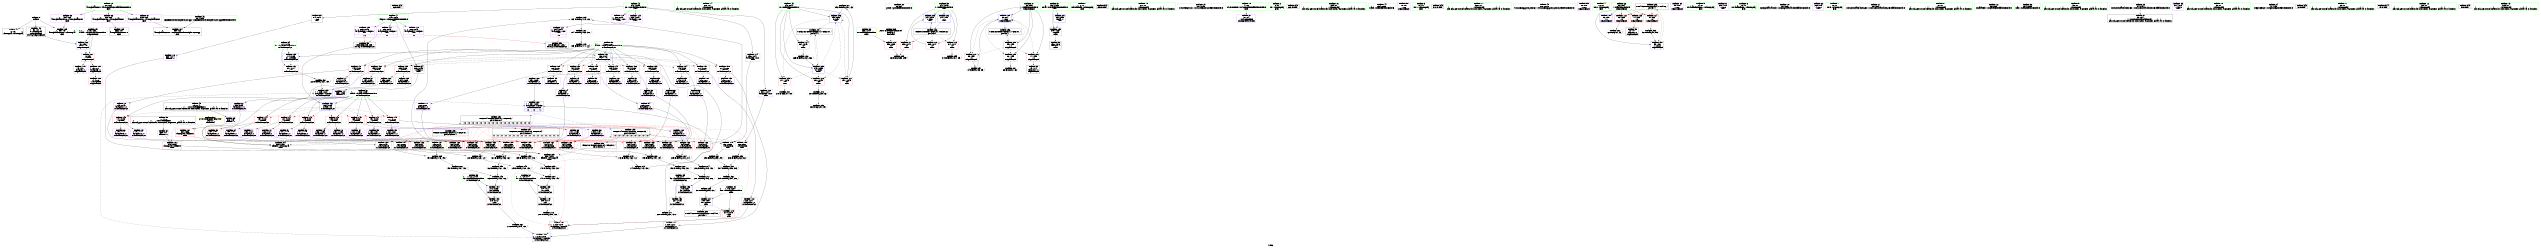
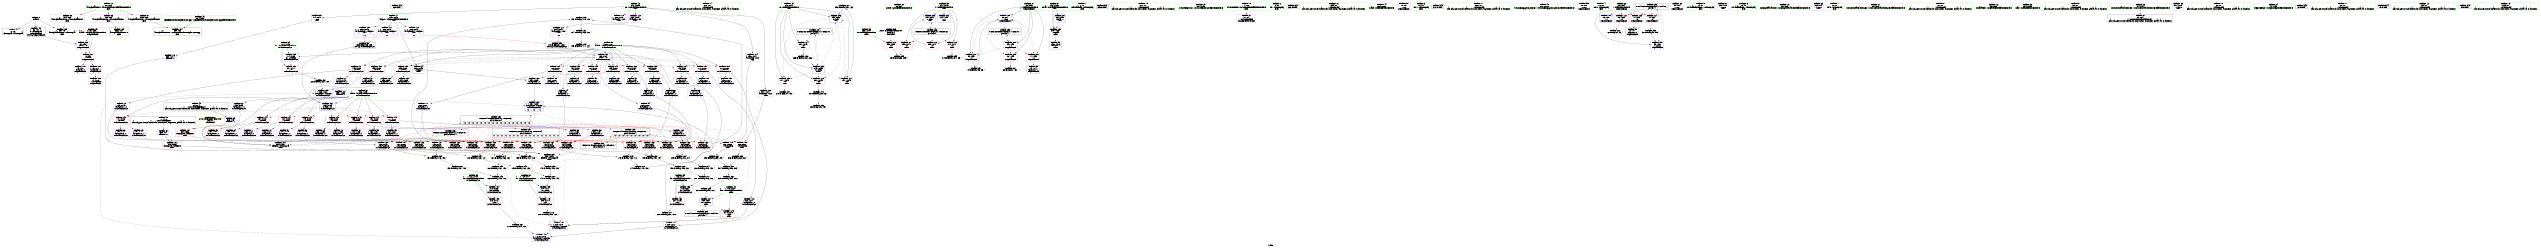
(364, 33) -> (364, 33)
(753, 60) -> (753, 60)
(387, 89) -> (475, 75)
